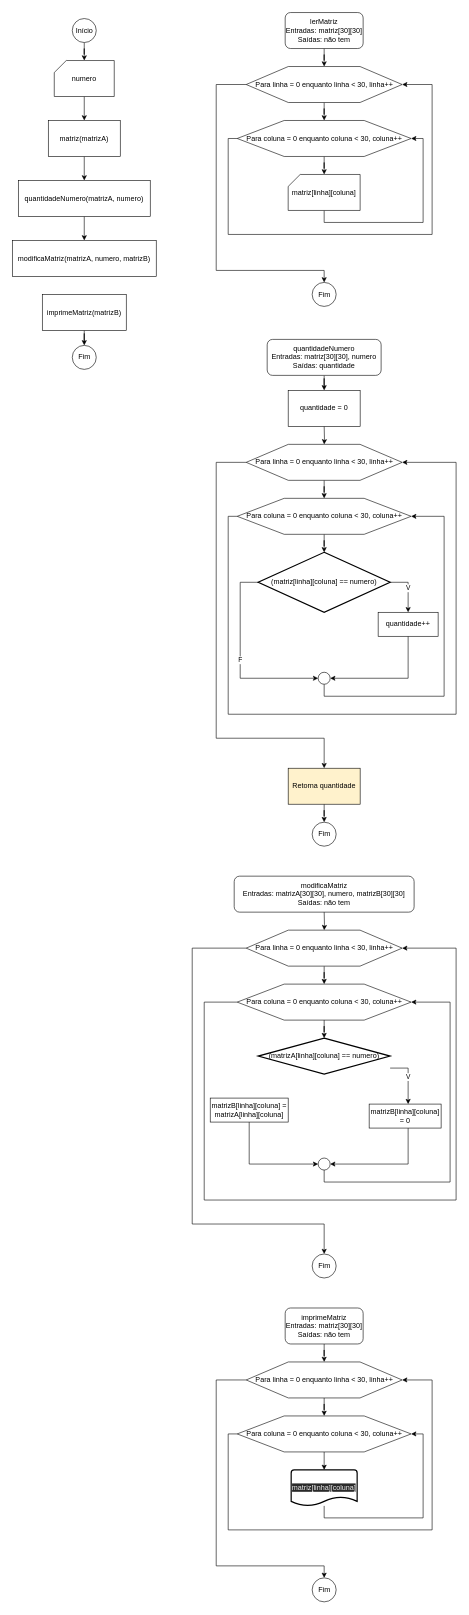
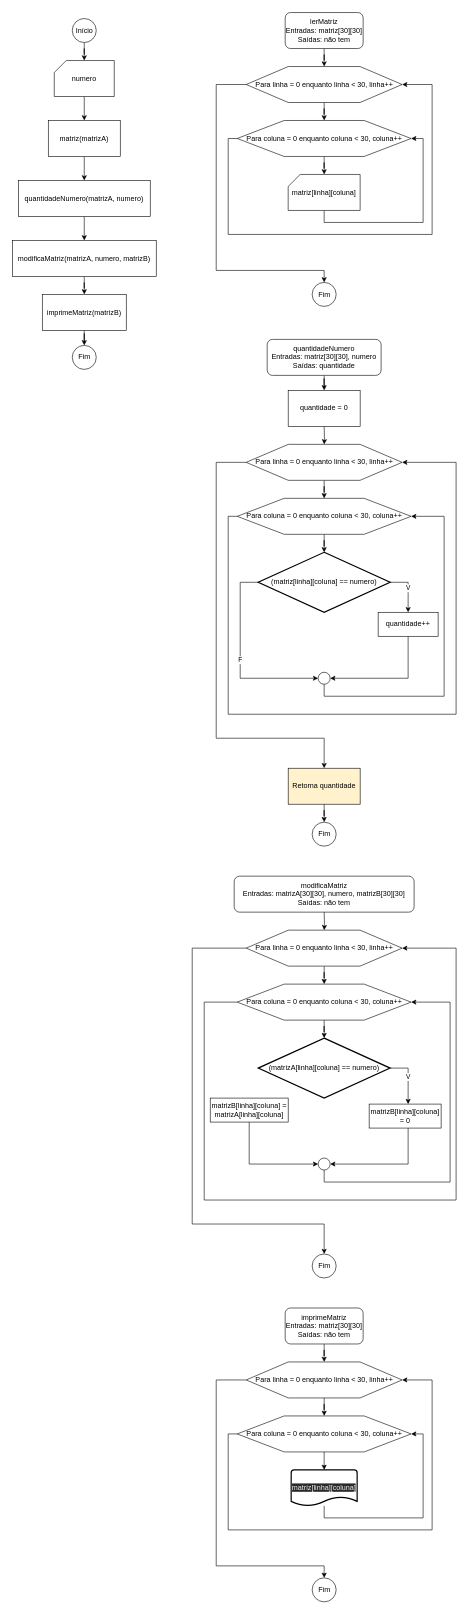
none -> (84, 285)
(324, 1056) -> (324, 1068)
